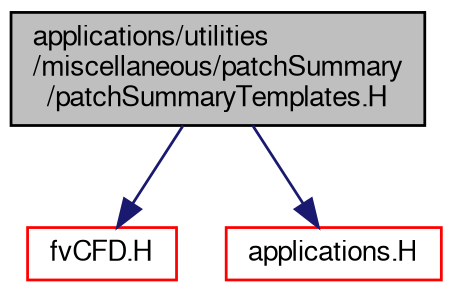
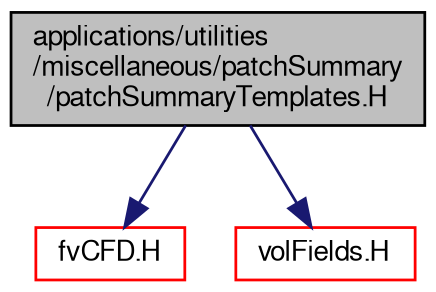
(334, 254) -> (325, 254)
